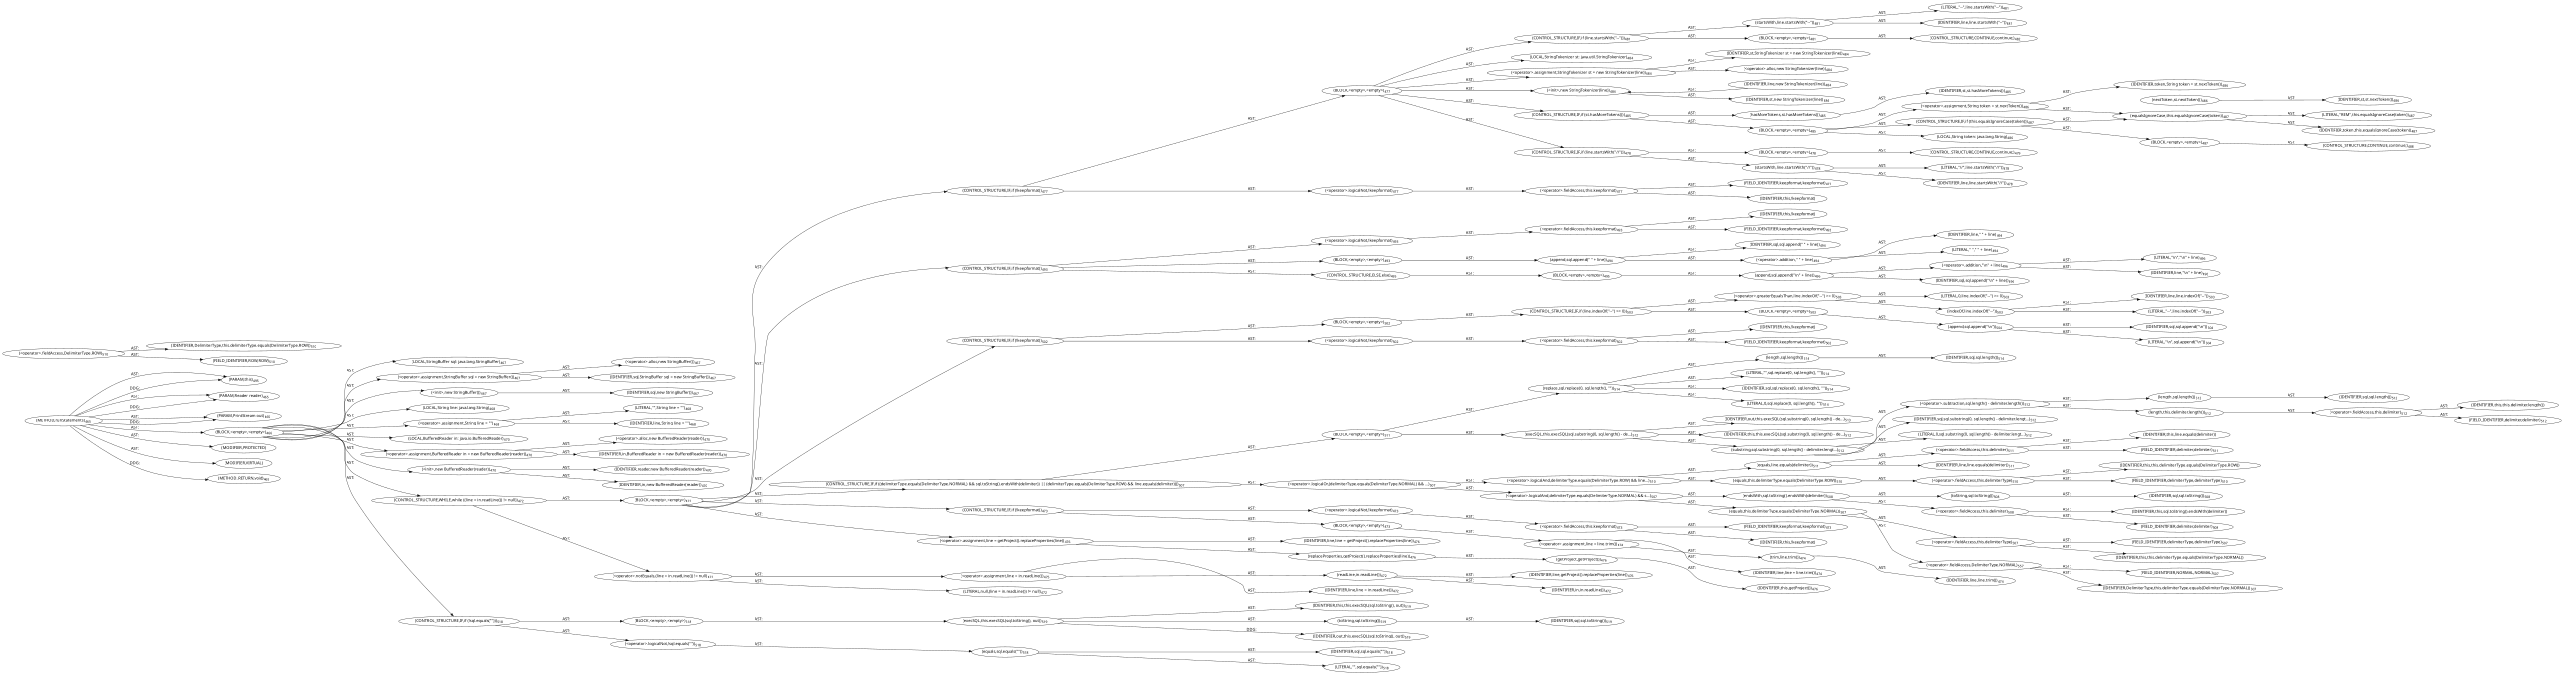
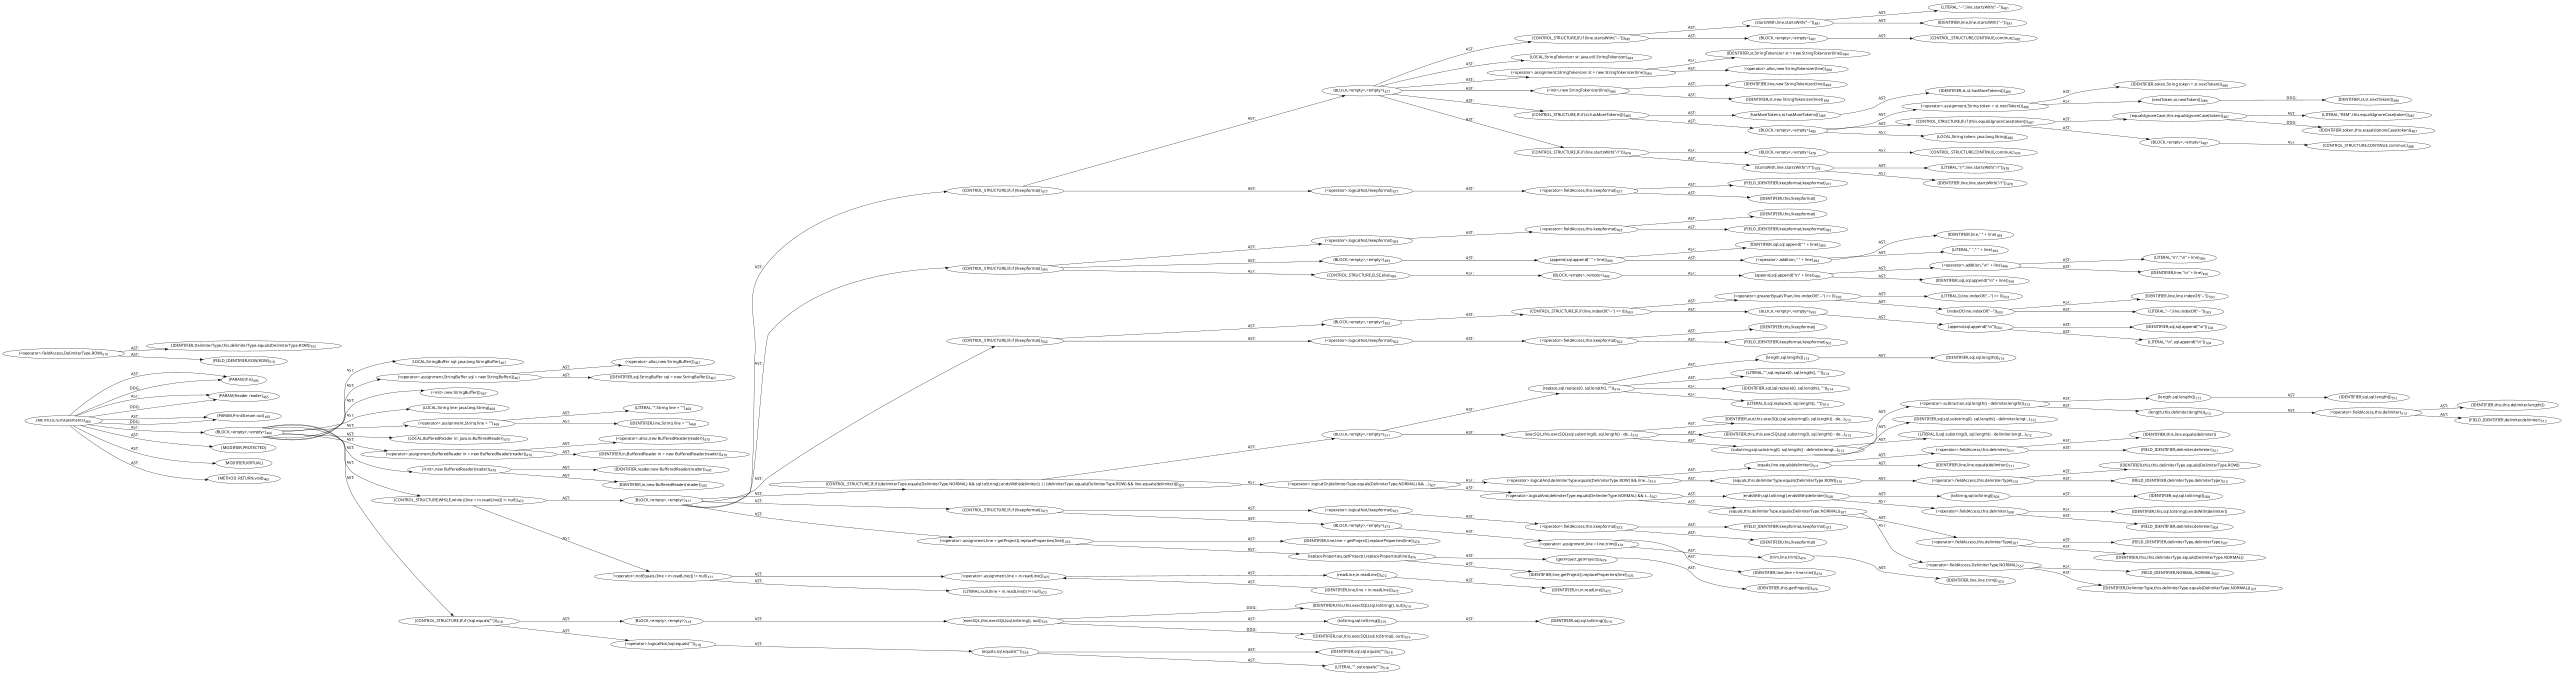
(1689, 92) -> (1675, 87)
(2292, 98) -> (2292, 98)
(2078, 111) -> (2090, 103)
(2292, 123) -> (2292, 123)
(663, 393) -> none
(136, 463) -> (136, 463)
(1171, 562) -> (1192, 582)
(1454, 577) -> (1467, 566)
(1252, 608) -> (1252, 608)
